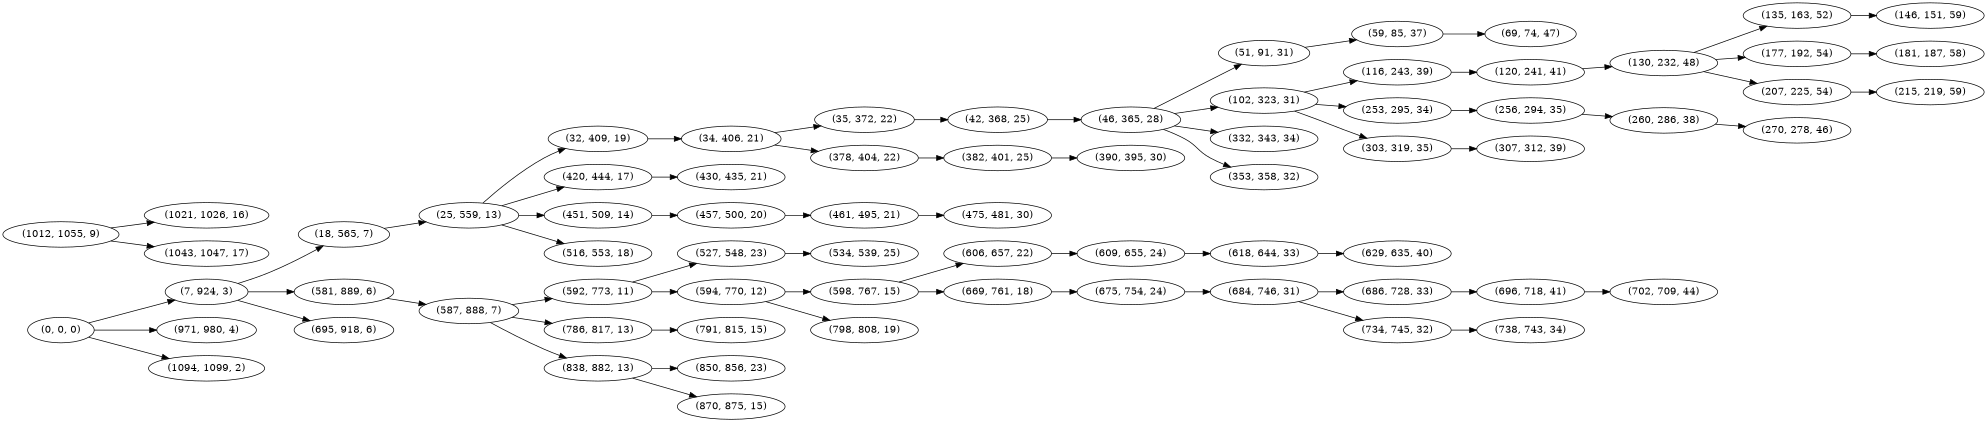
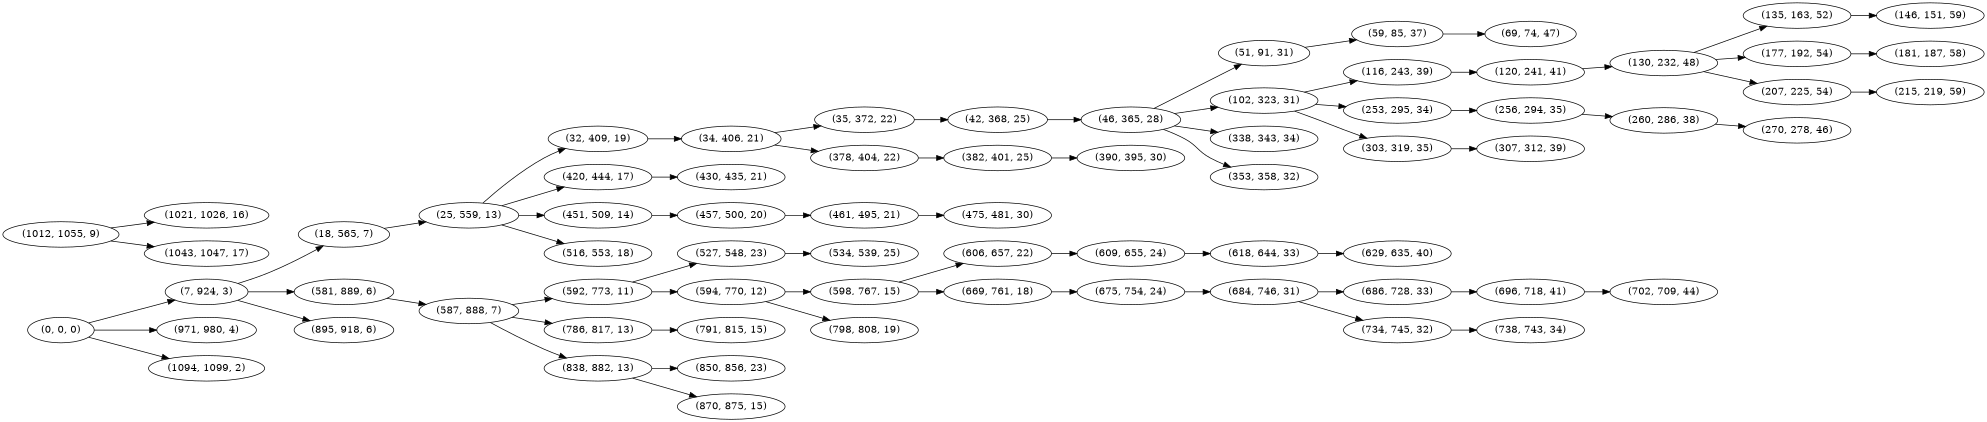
(1264, 139) -> (1264, 139)
(344, 330) -> (344, 330)
